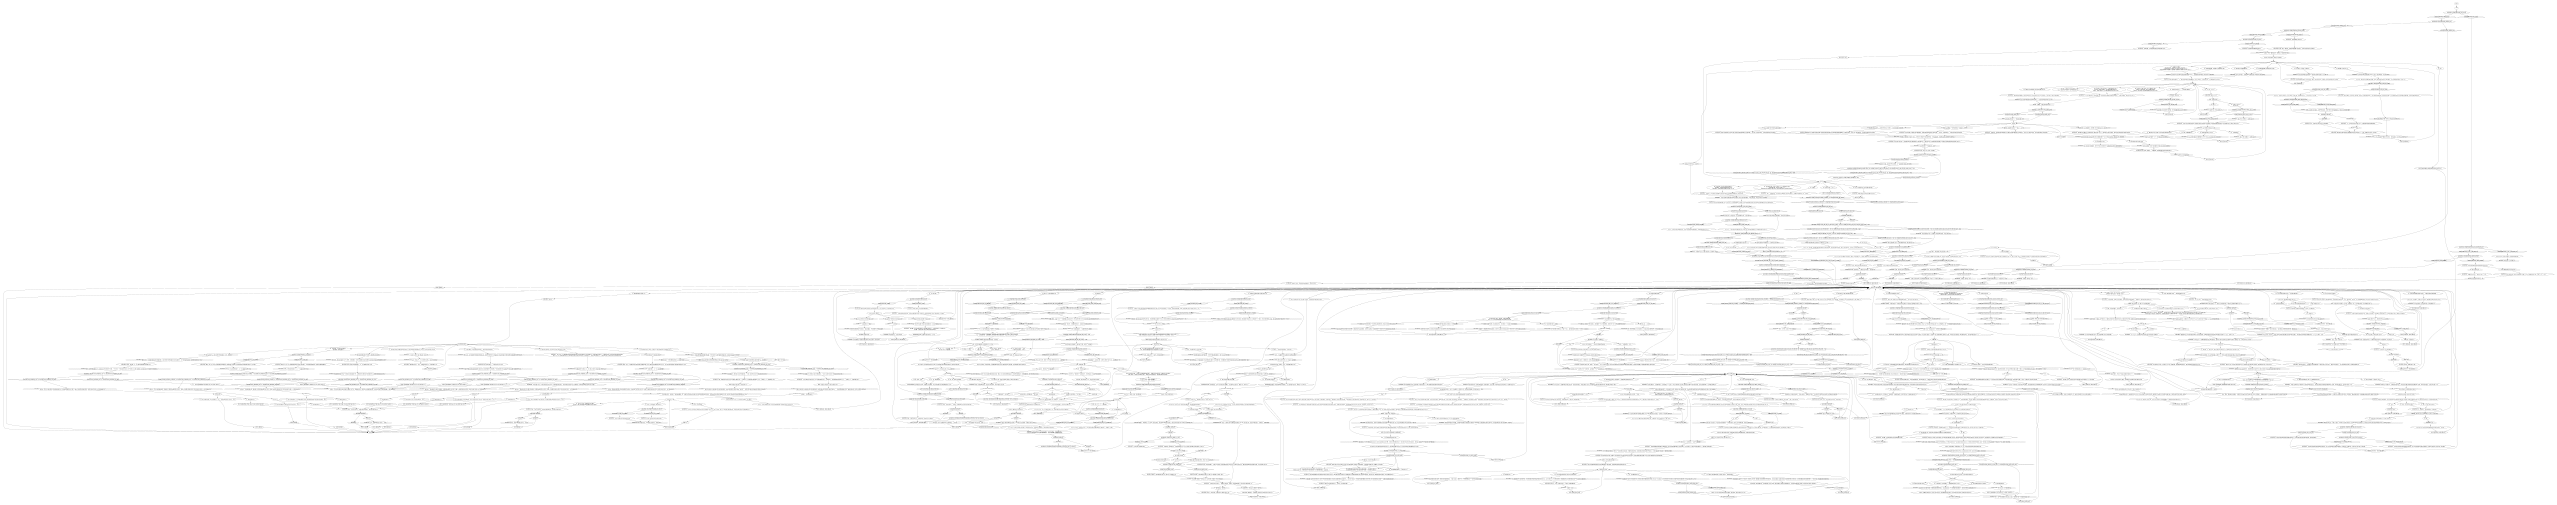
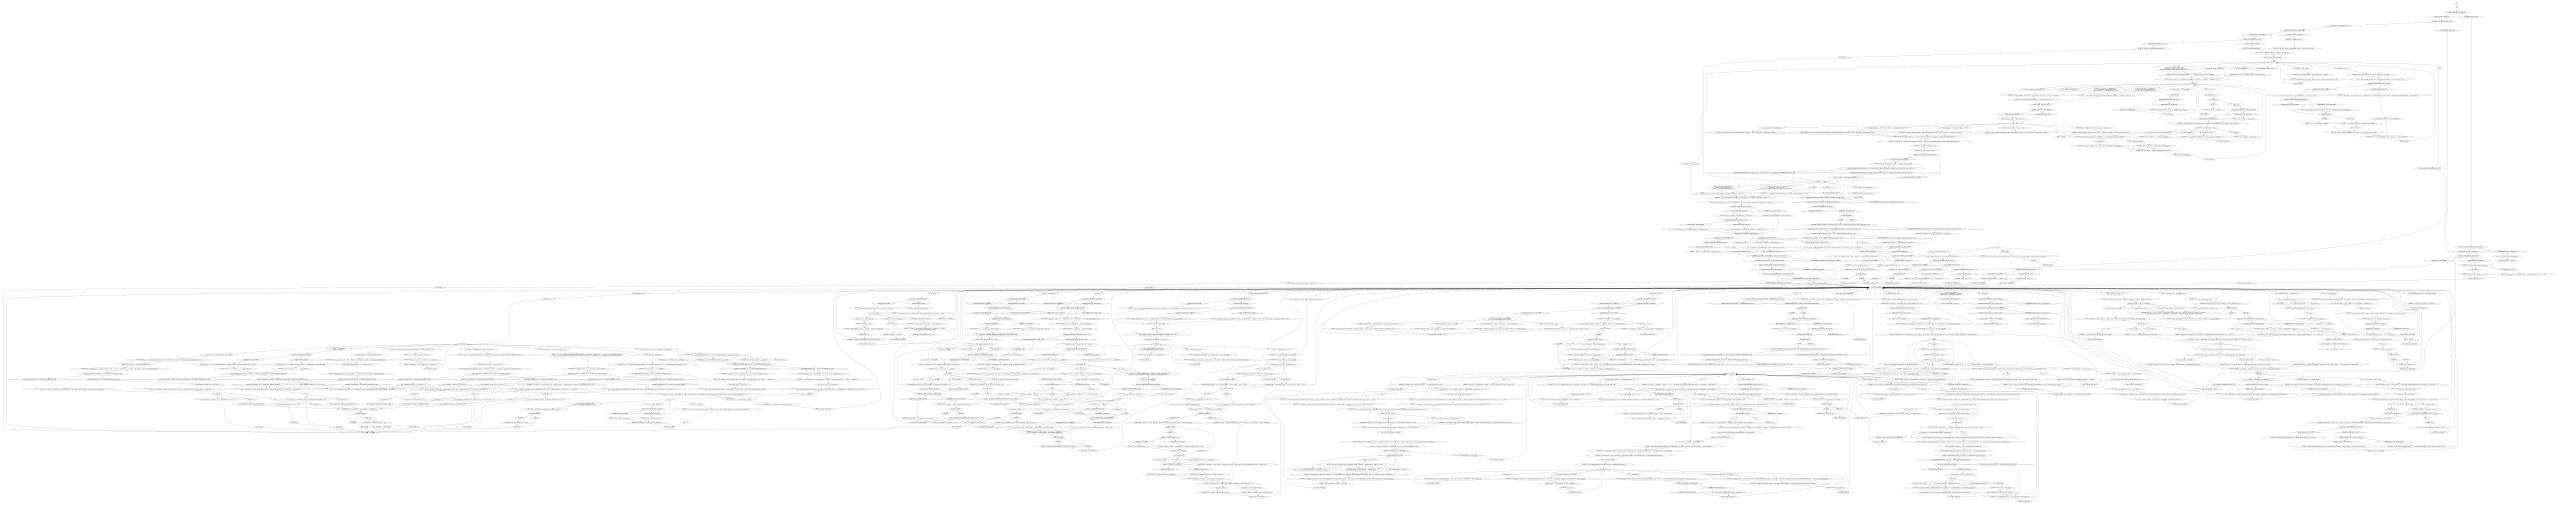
(2424, 299) -> none
none -> (989, 369)
(2224, 380) -> none
(1391, 437) -> none
